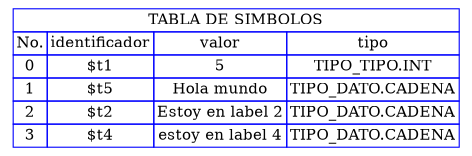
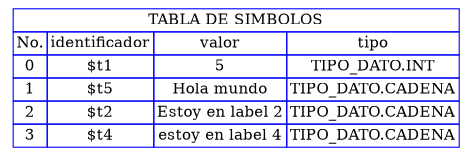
(373, 66) -> (373, 66)
